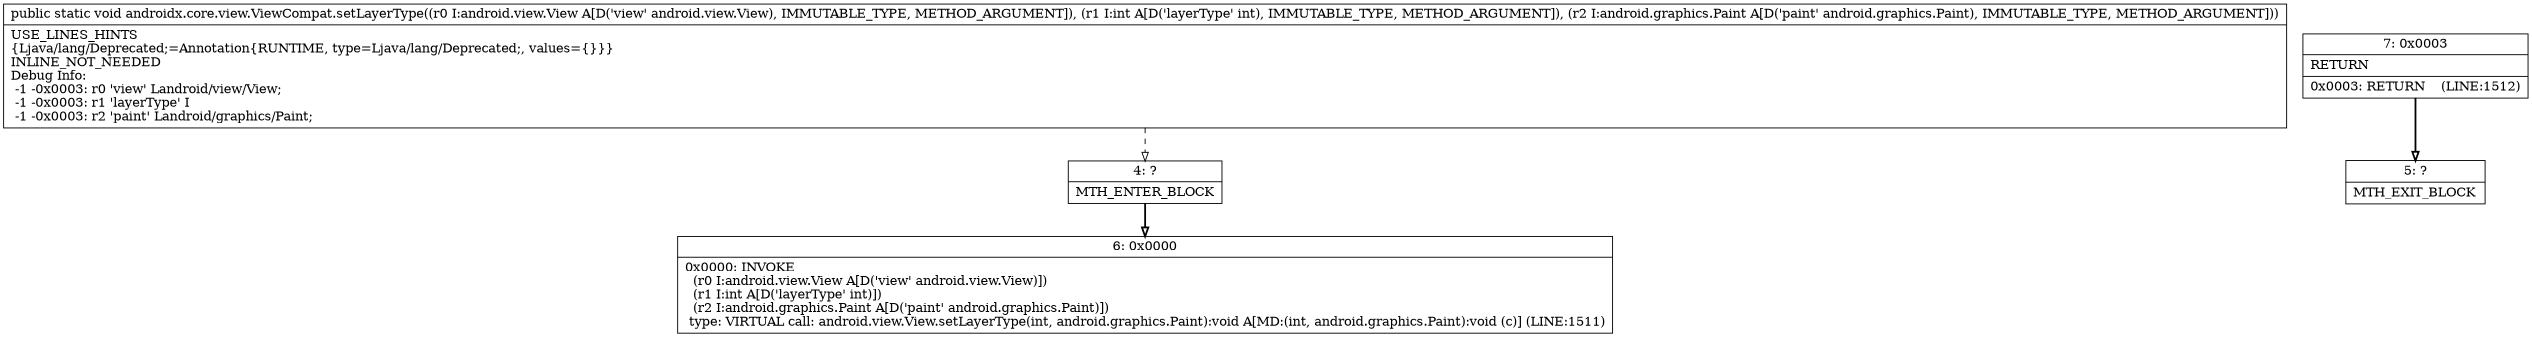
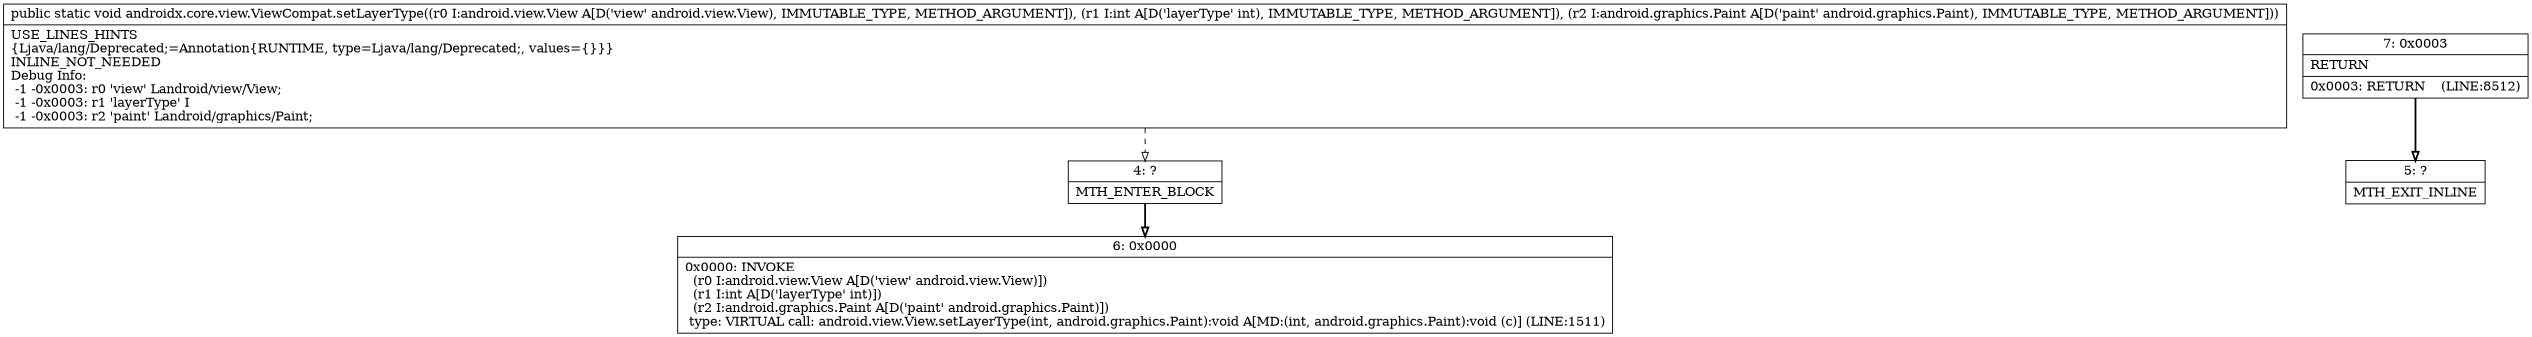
(2415, 87) -> (2415, 87)
(2415, 193) -> (2415, 193)
